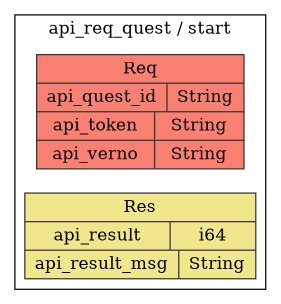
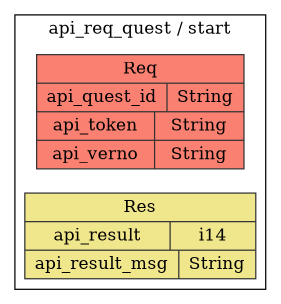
(213, 235) -> (213, 235)
